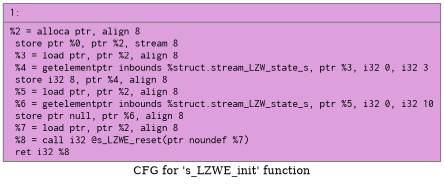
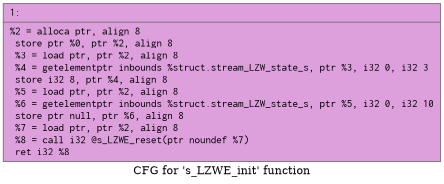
(94, 43) -> (91, 43)
